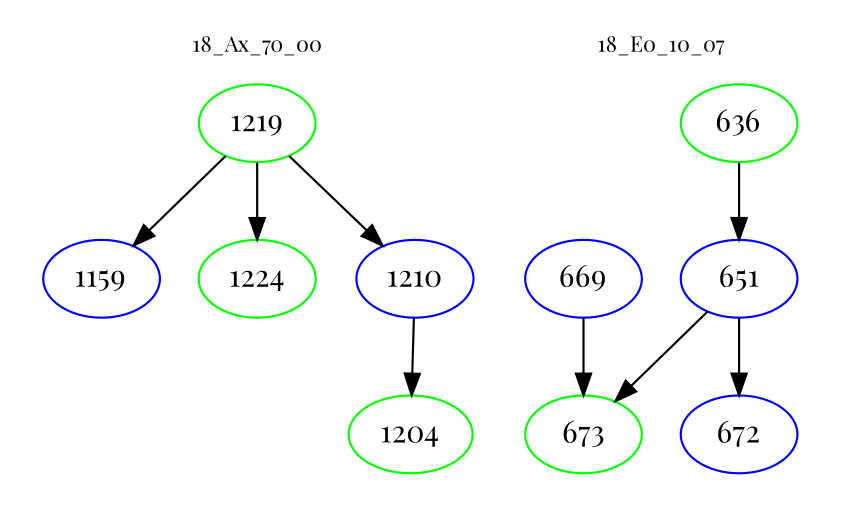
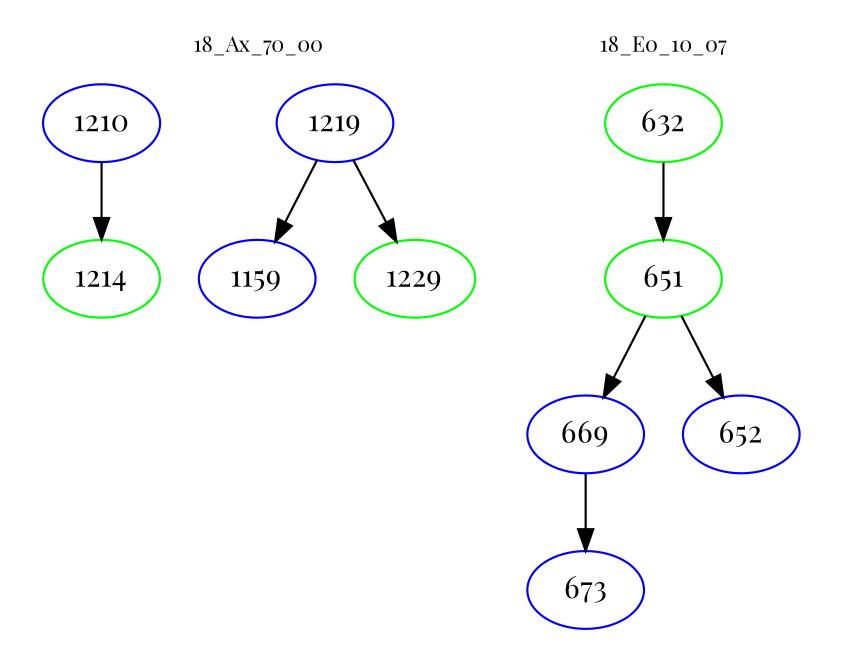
(257, 123) -> (335, 123)
(739, 123) -> (663, 123)
(328, 193) -> none
(257, 279) -> (415, 279)
(739, 279) -> (663, 279)
(669, 349) -> (630, 347)
(411, 434) -> (102, 279)
(584, 434) -> (586, 590)
(739, 434) -> (741, 434)
